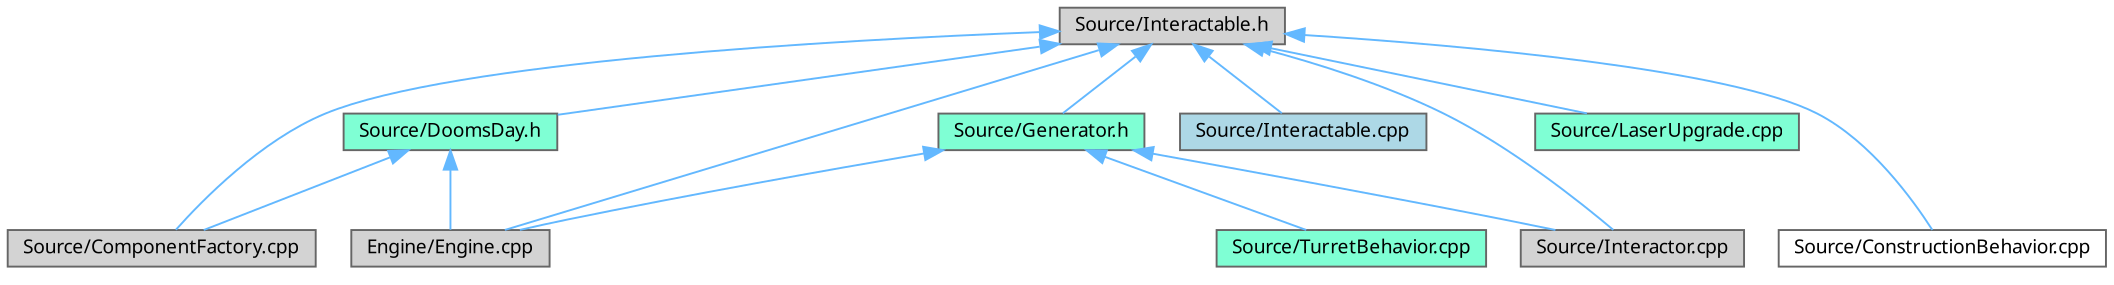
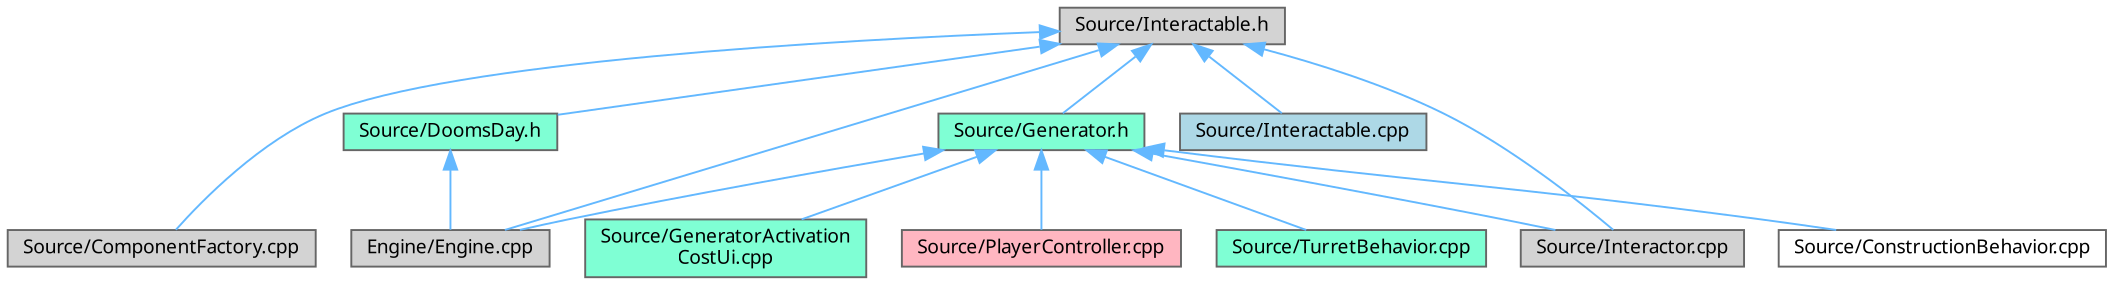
(1646, 70) -> (1500, 188)
(1667, 132) -> none
(297, 194) -> none
none -> (726, 248)
none -> (1041, 248)
